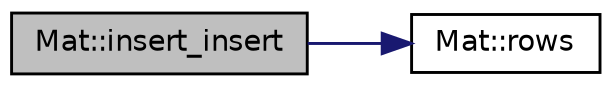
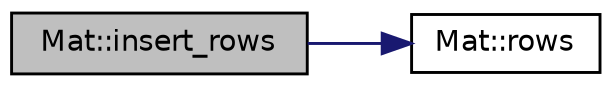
(159, 43) -> (159, 43)
